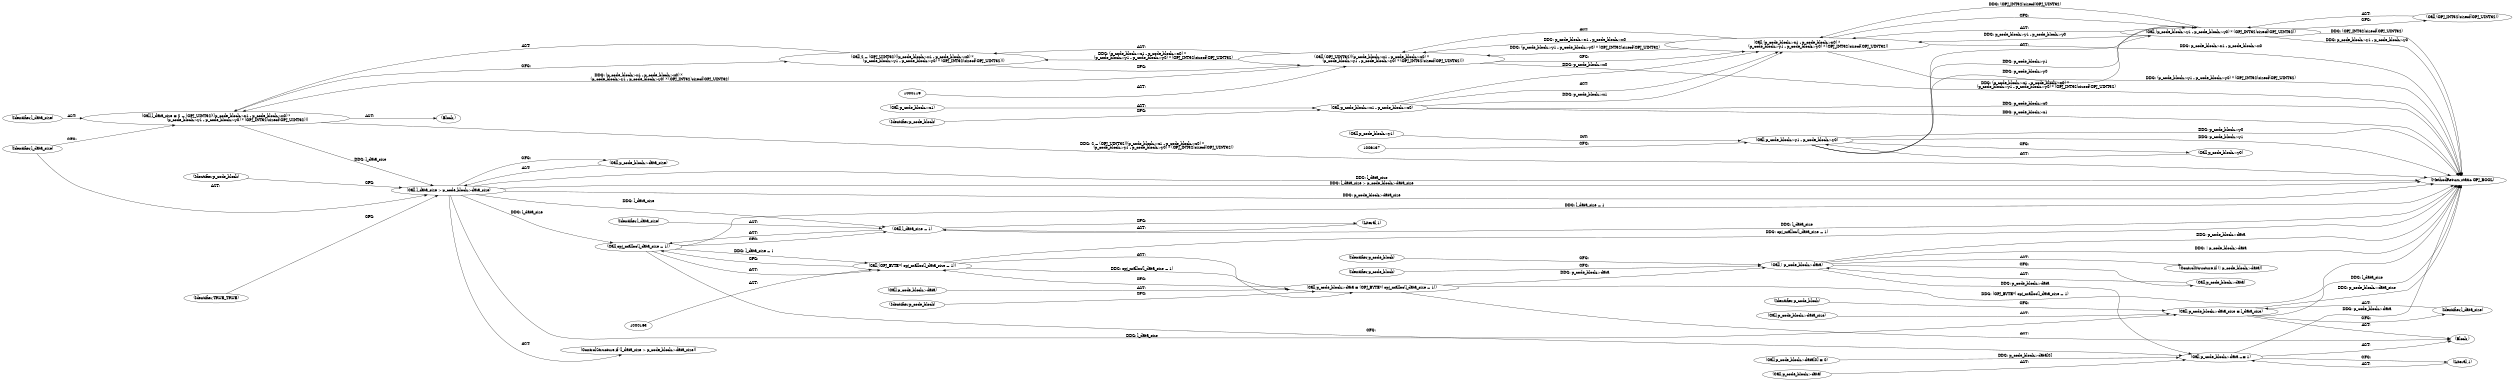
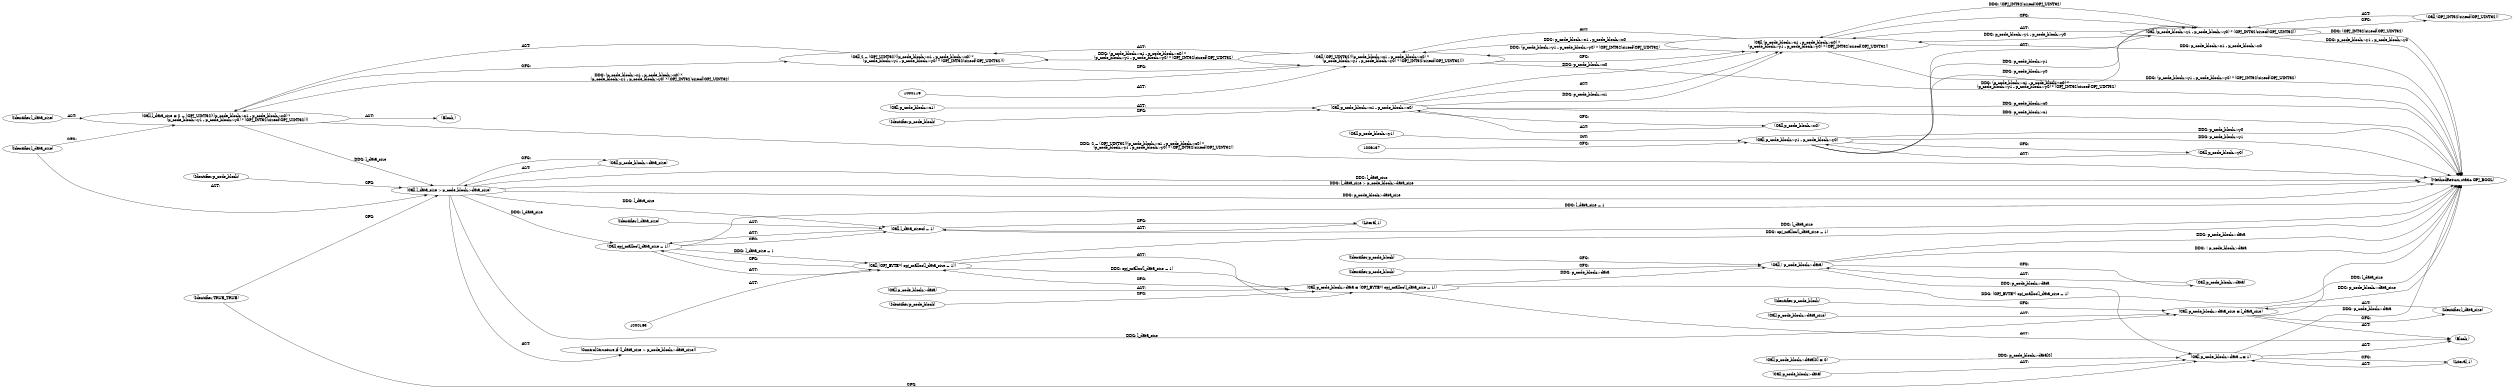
none -> (1797, 126)
(912, 229) -> (912, 229)
(2221, 268) -> none
(1367, 336) -> (1200, 387)
